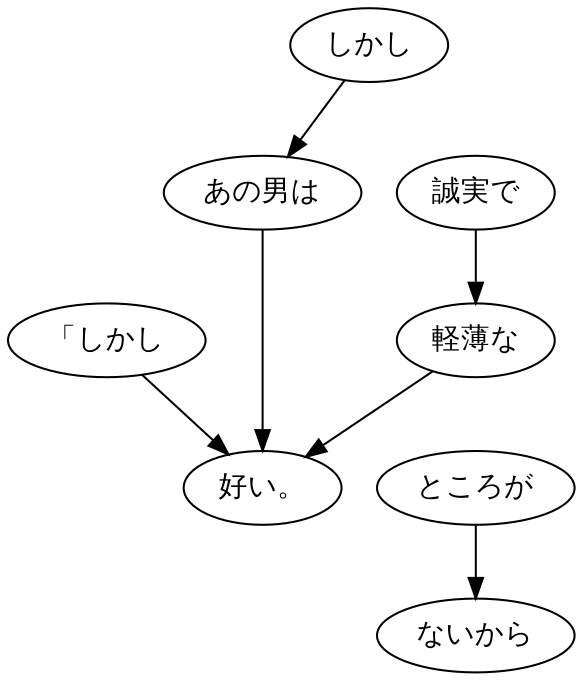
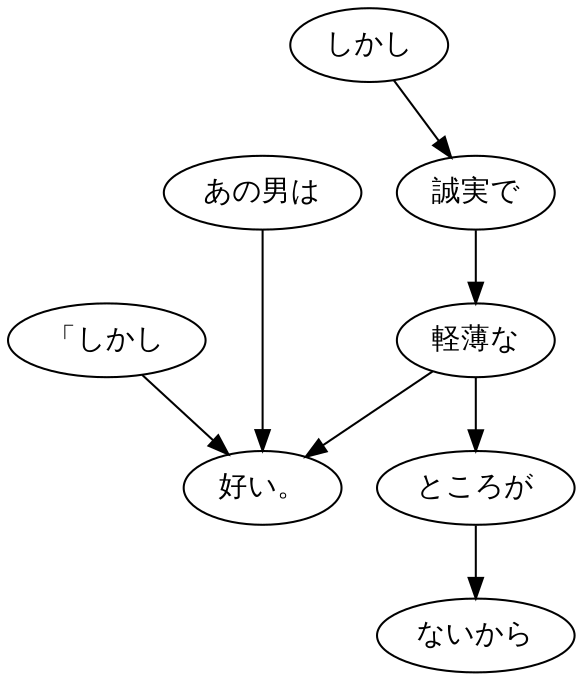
(322, 110) -> (416, 111)
none -> (476, 404)
